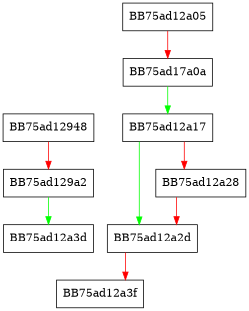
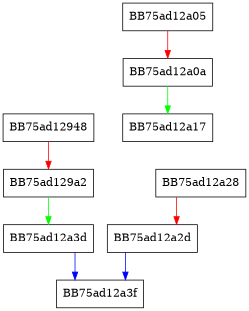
(168, 72) -> (168, 72)
(184, 151) -> none
(139, 179) -> none
none -> (75, 262)
(125, 262) -> (125, 262)
